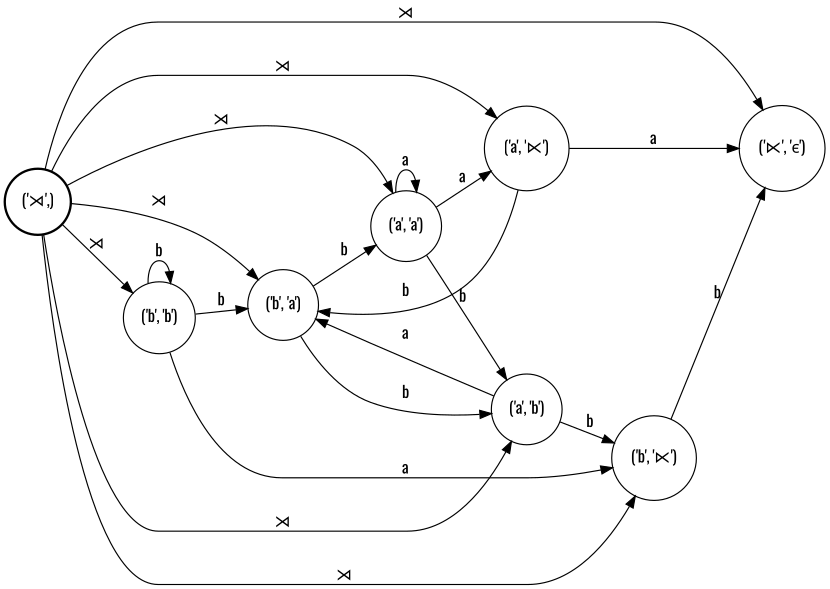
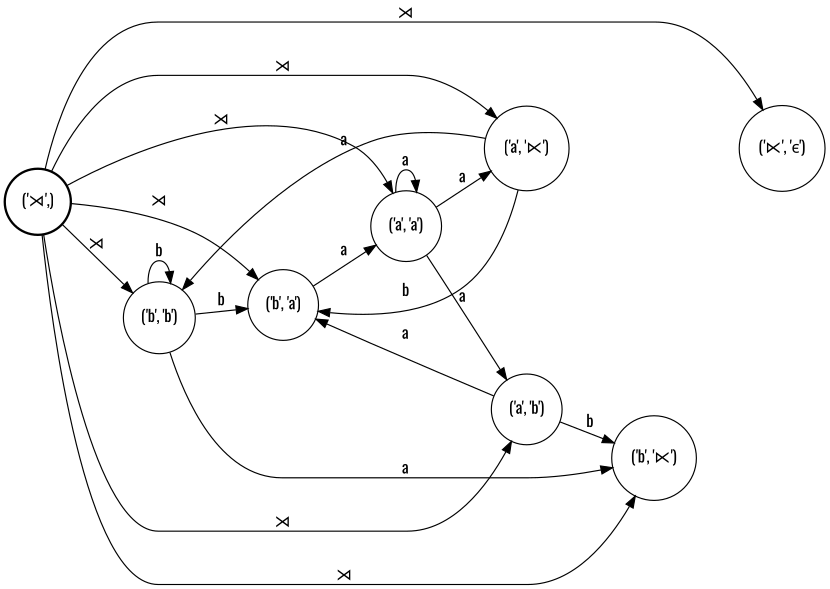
(648, 148) -> (320, 167)
(345, 251) -> (345, 251)
(463, 297) -> (463, 297)
(716, 309) -> none
(377, 404) -> none
